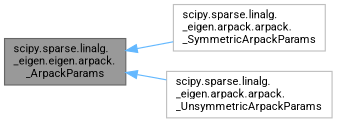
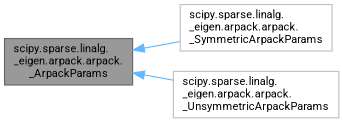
(65, 62) -> (69, 62)
